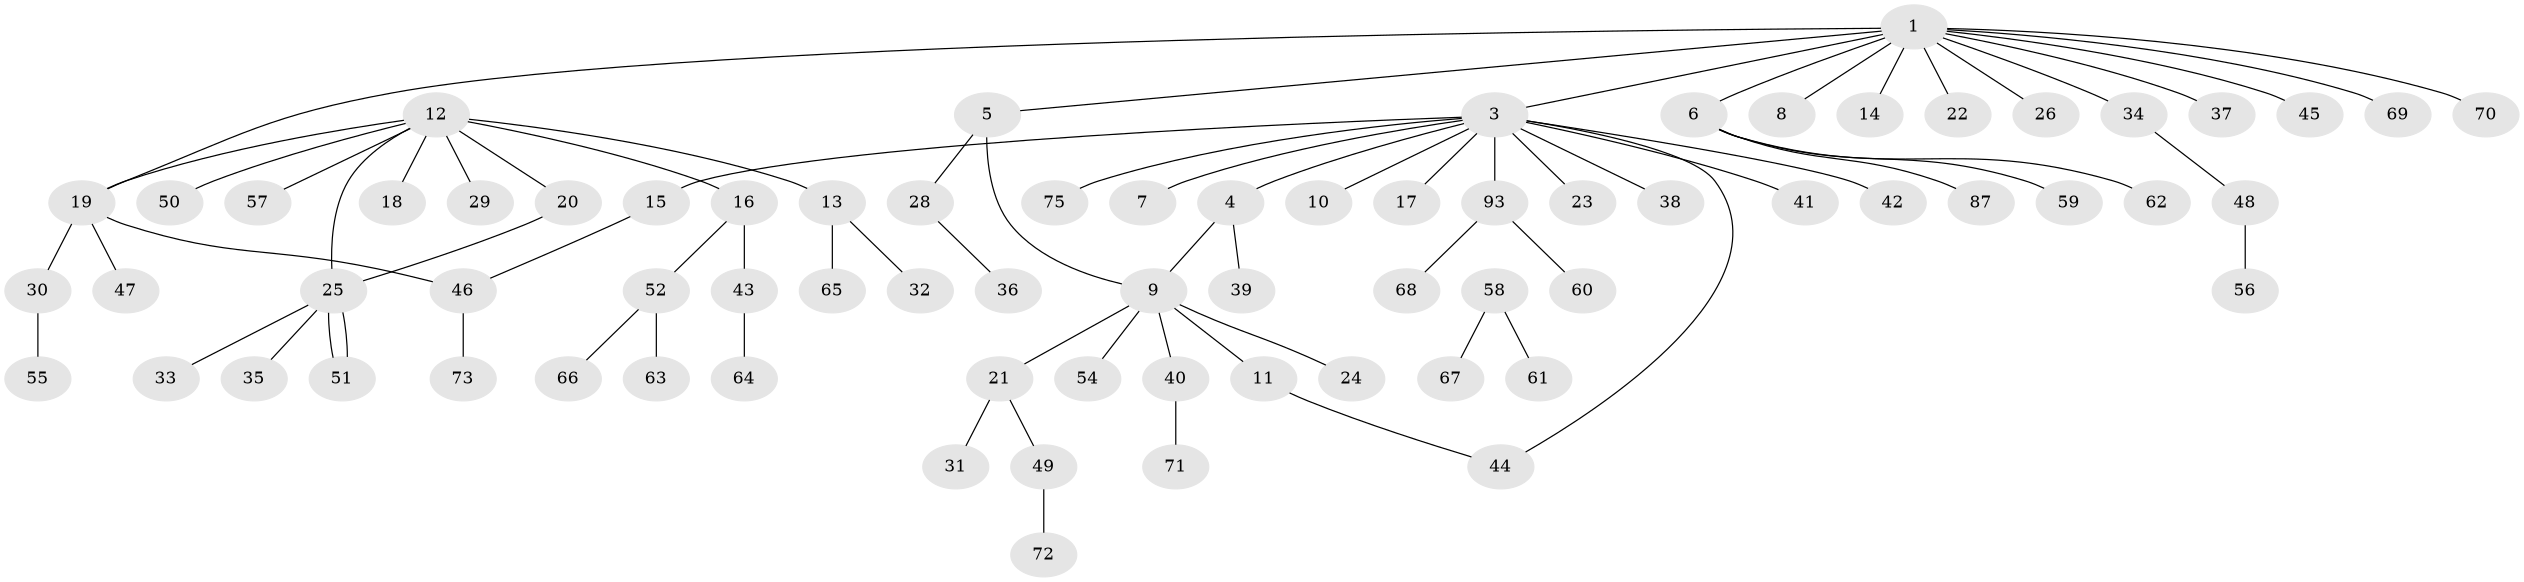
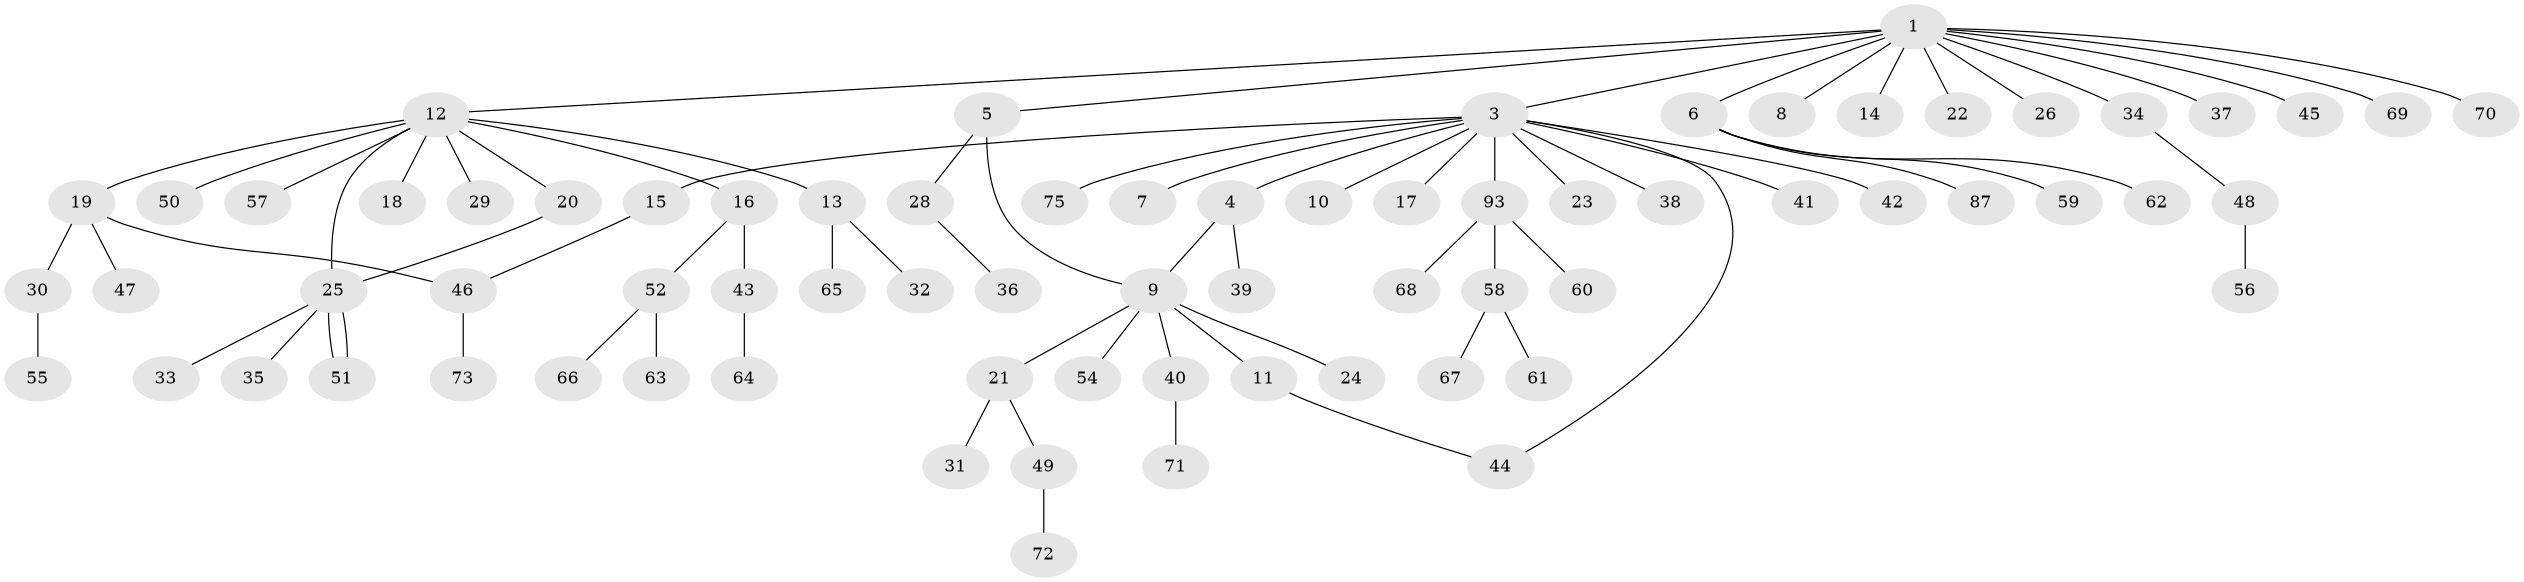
(985, 47) -> (1175, 71)
none -> (1495, 247)
